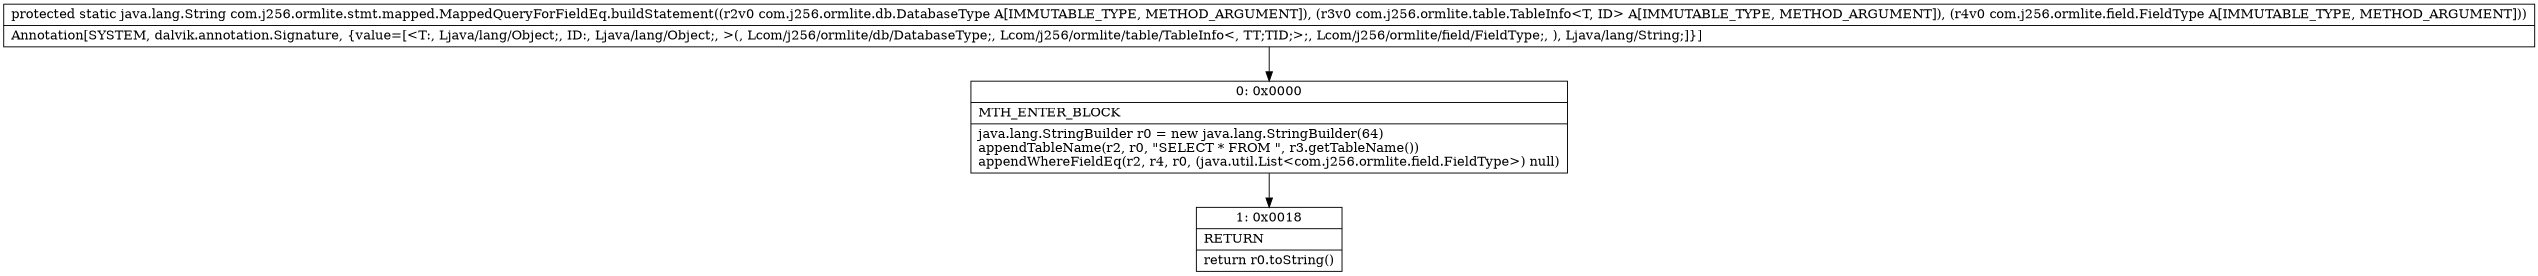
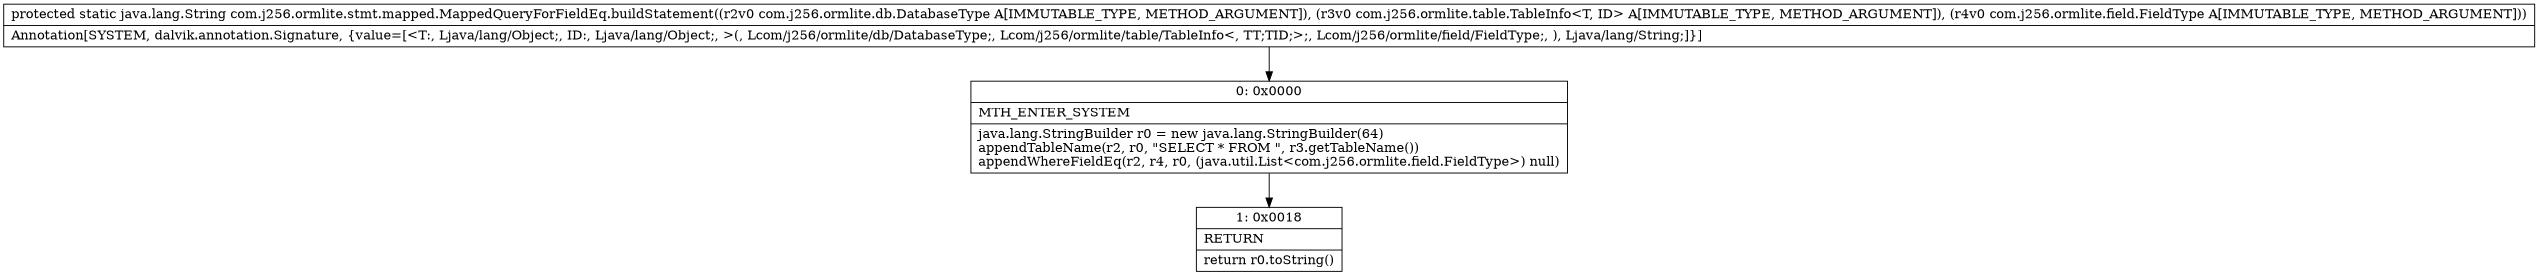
(1050, 113) -> (1054, 113)
